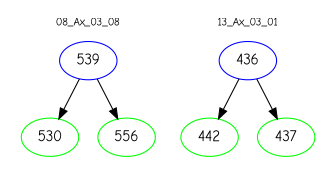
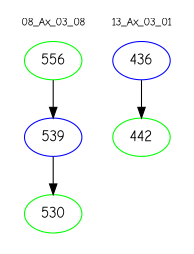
(105, 94) -> (53, 94)
(286, 137) -> none
